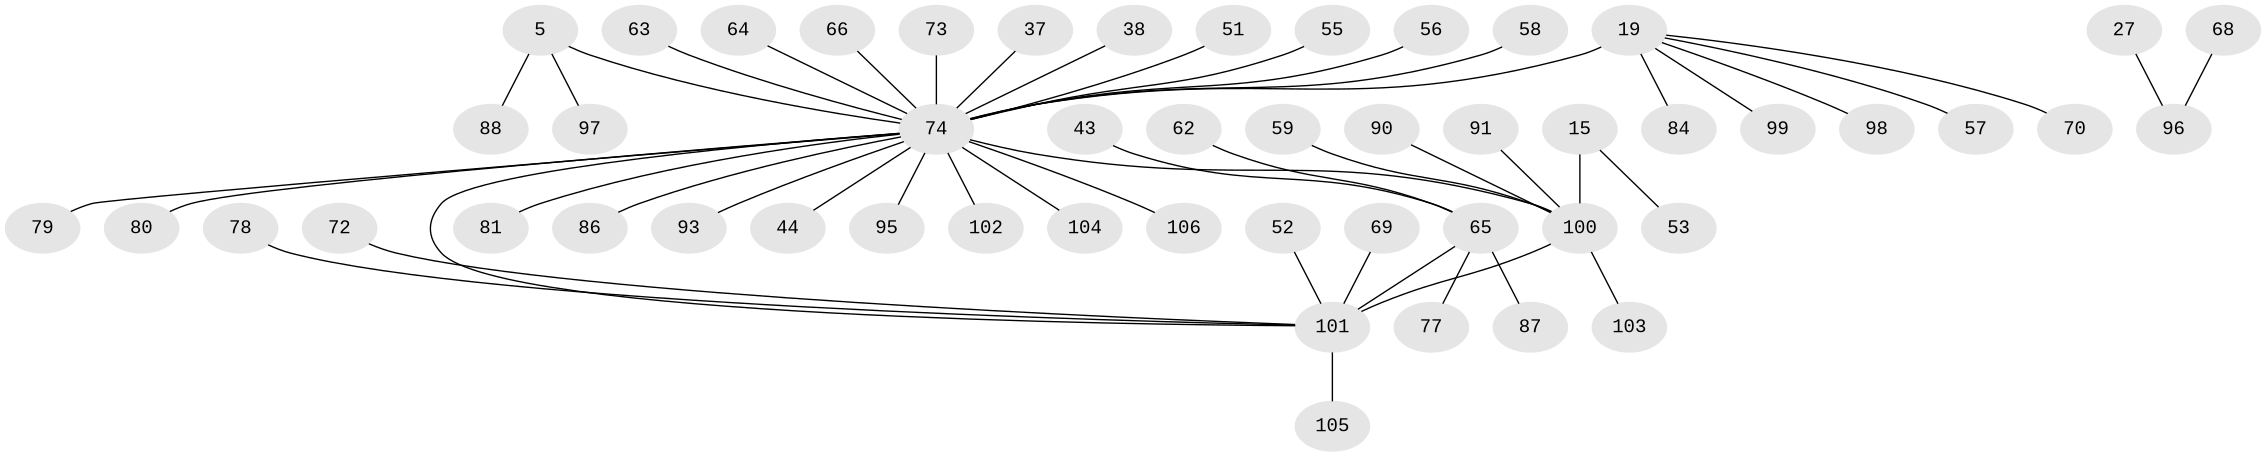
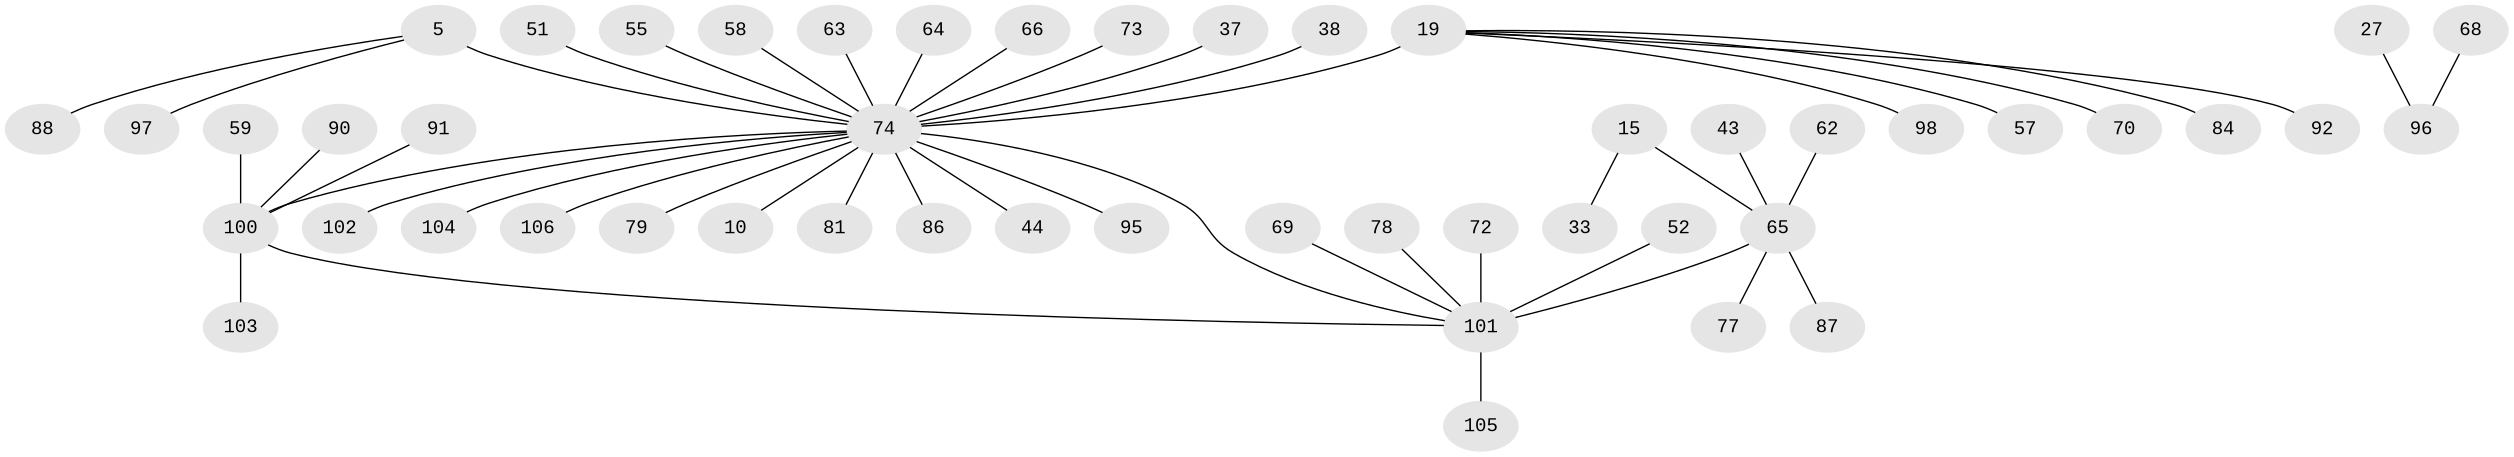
(1431, 30) -> none
(1778, 129) -> (2322, 129)
(1580, 179) -> (1704, 179)
(142, 228) -> (736, 228)
(689, 228) -> none
(1679, 228) -> (1580, 228)
